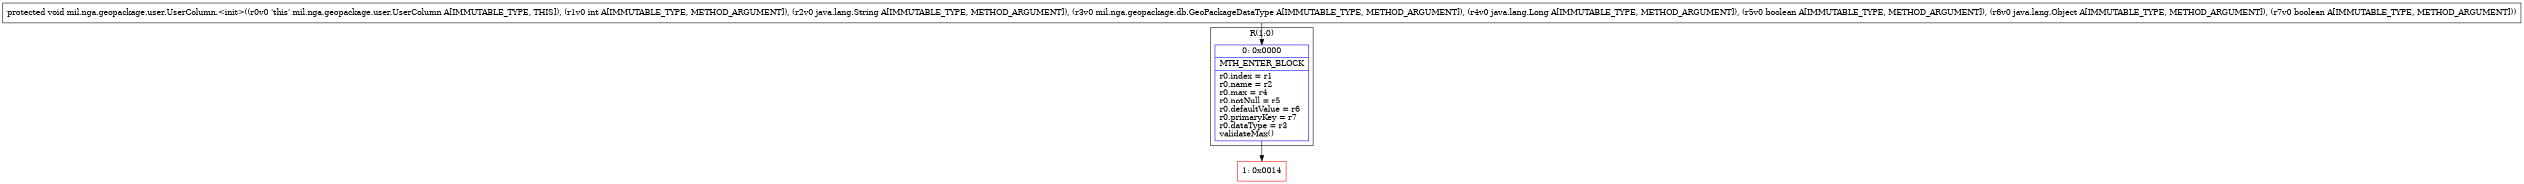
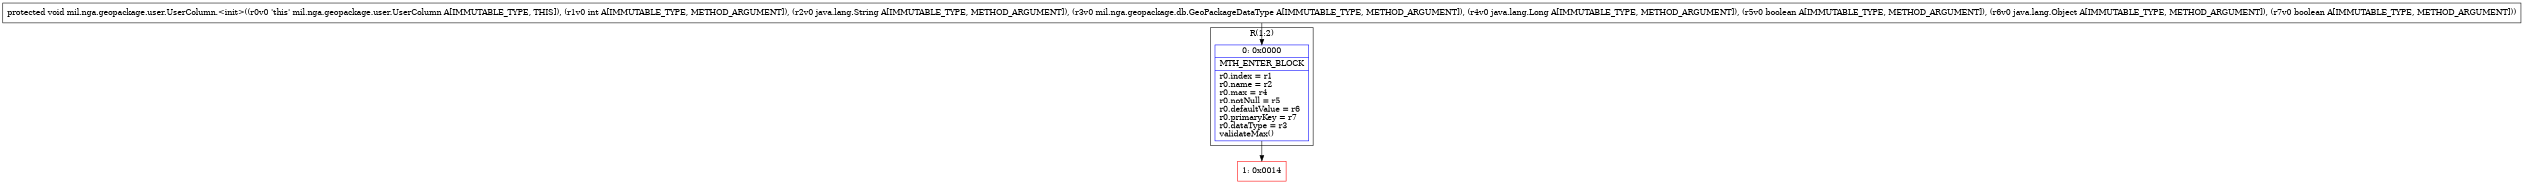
(1262, 34) -> (1262, 34)
